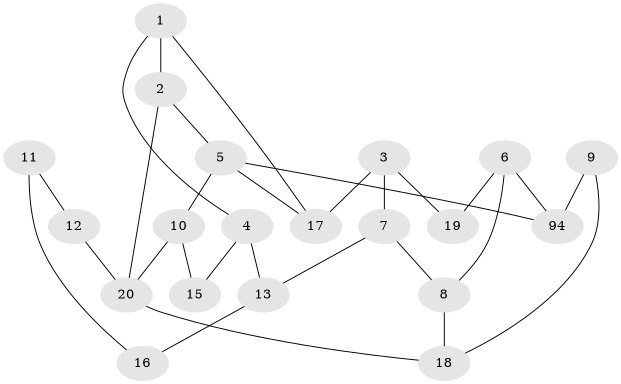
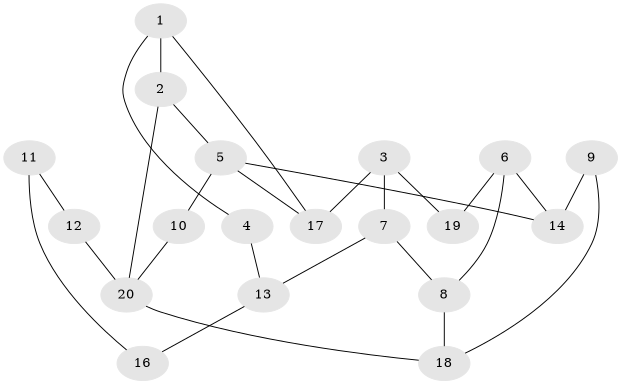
(558, 226) -> (558, 226)
(195, 295) -> none
